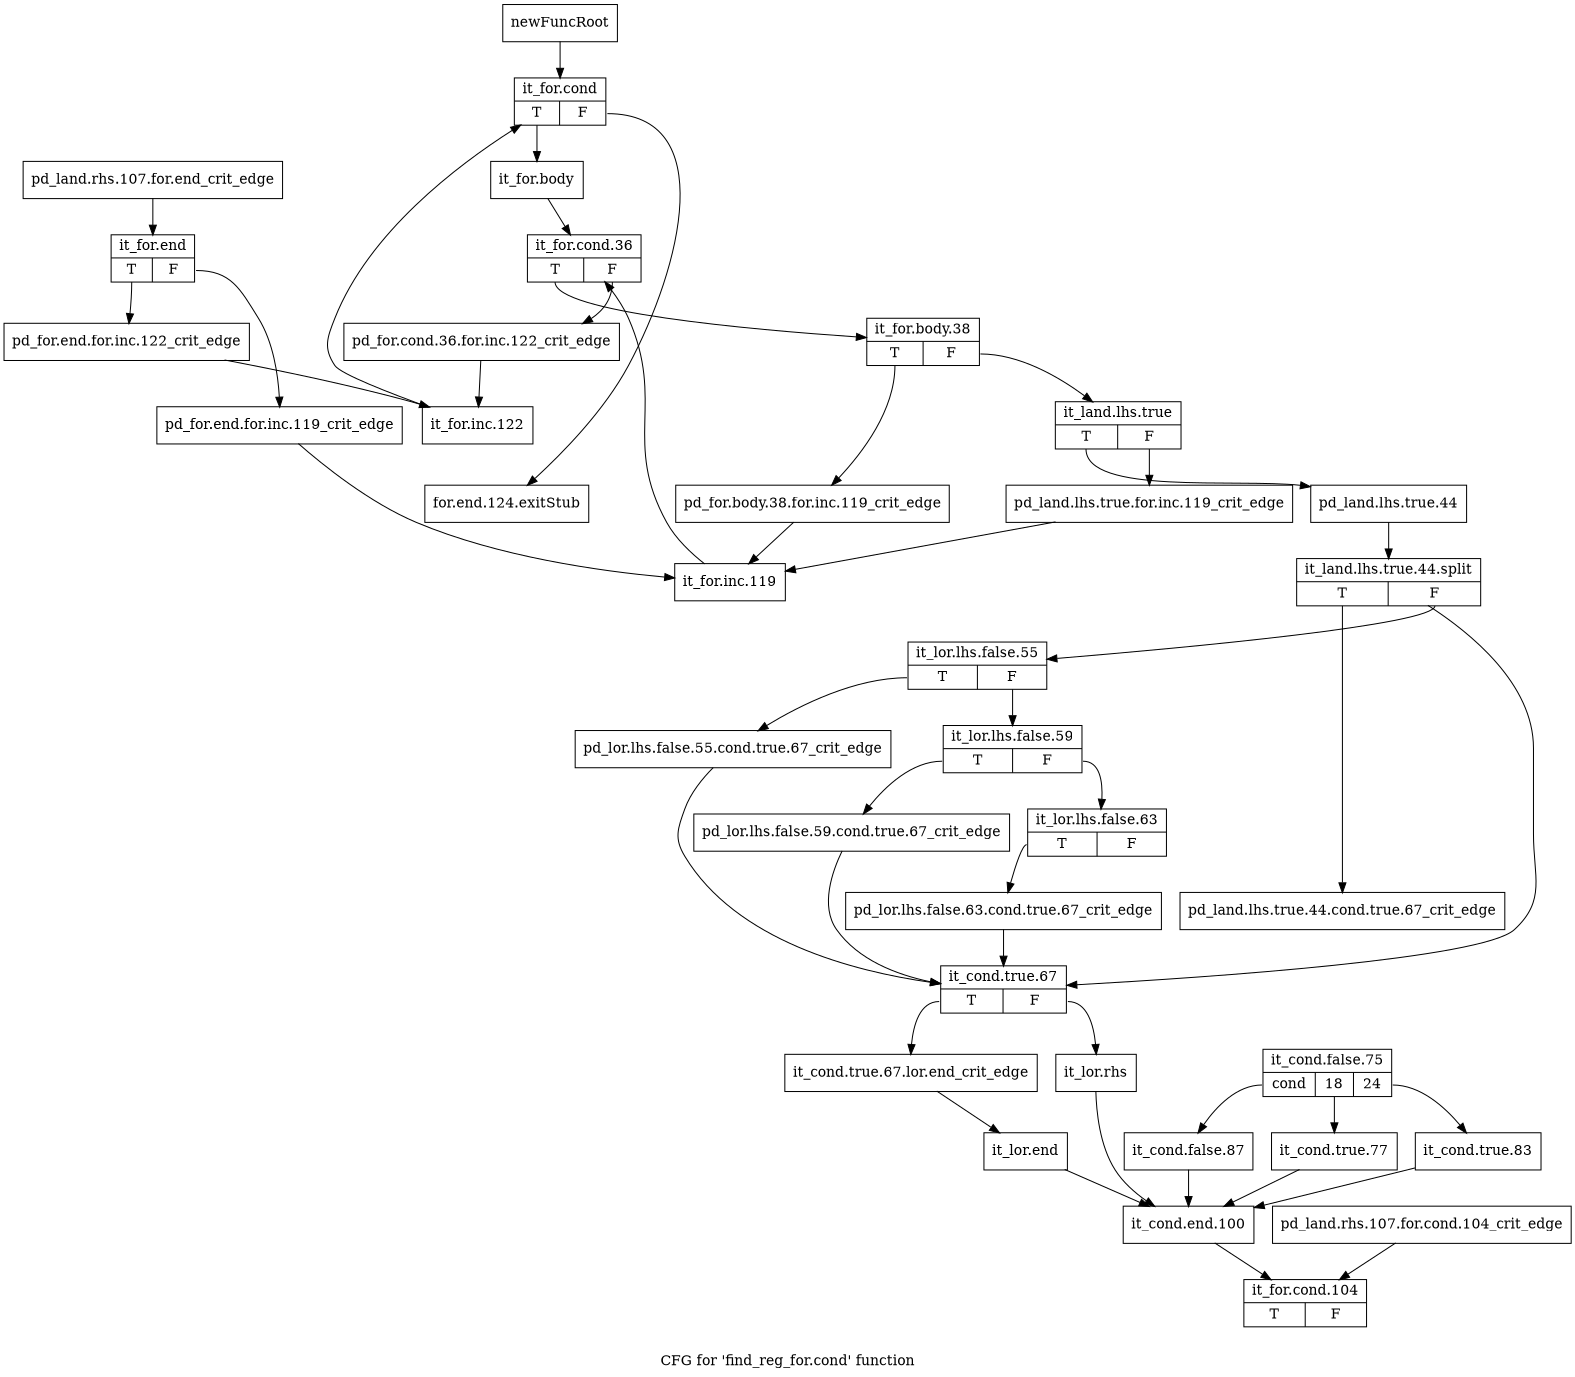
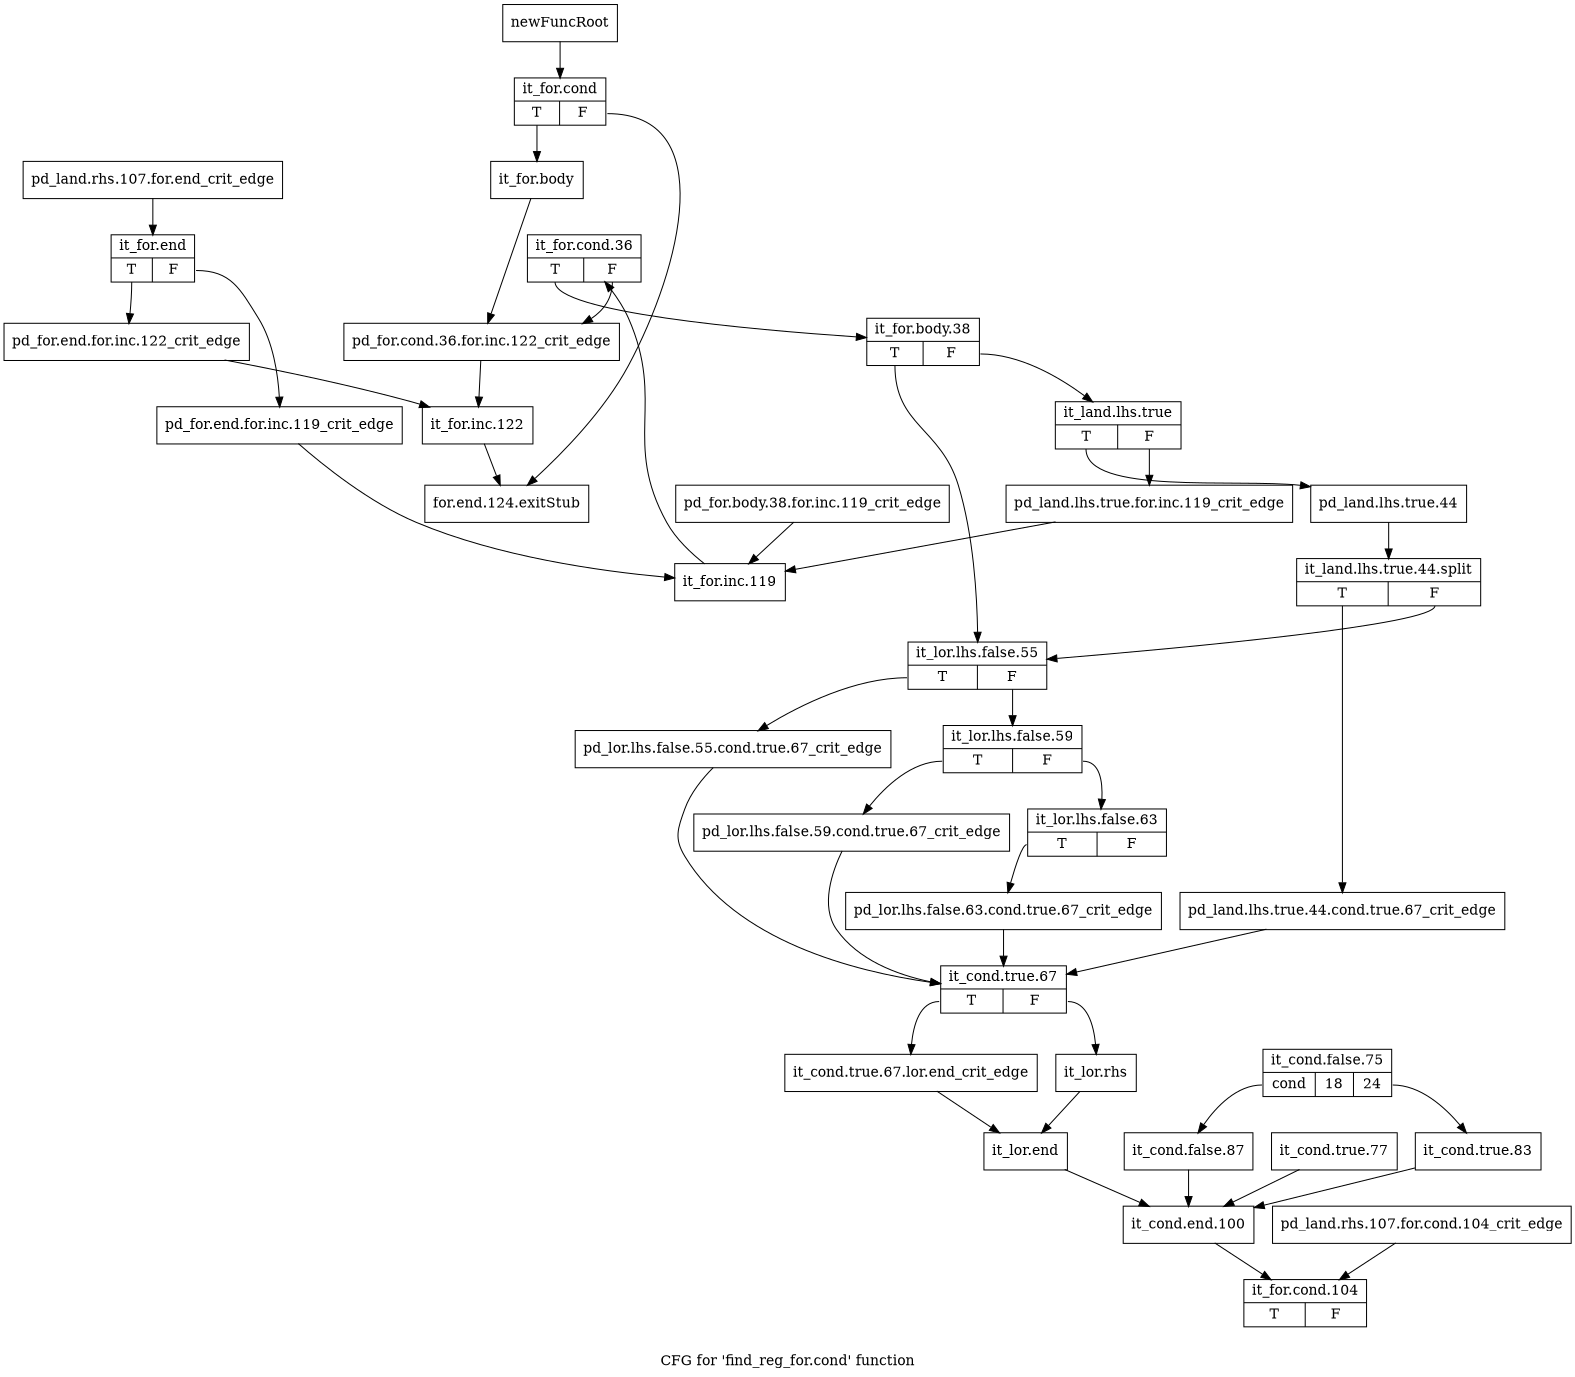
(556, 212) -> (511, 256)
(361, 270) -> (490, 460)
(877, 427) -> (960, 490)
(1482, 942) -> (1171, 951)
(1334, 1110) -> none
(1107, 1153) -> (1064, 1108)
